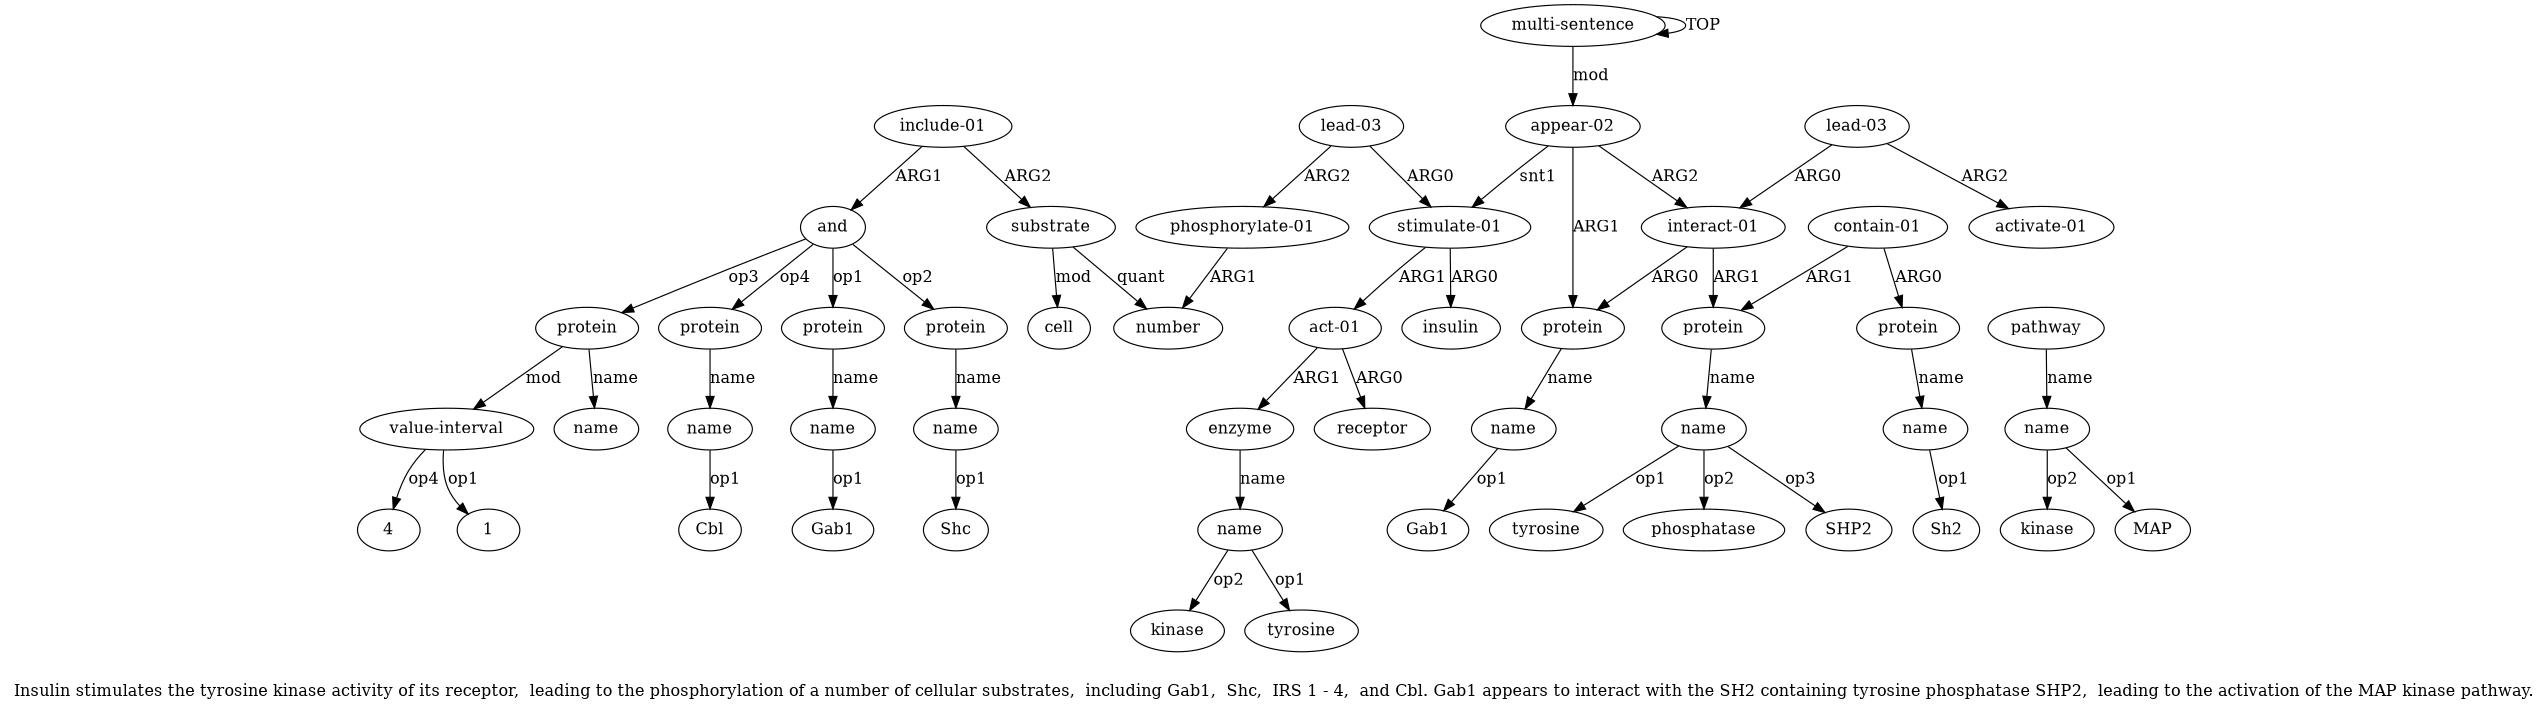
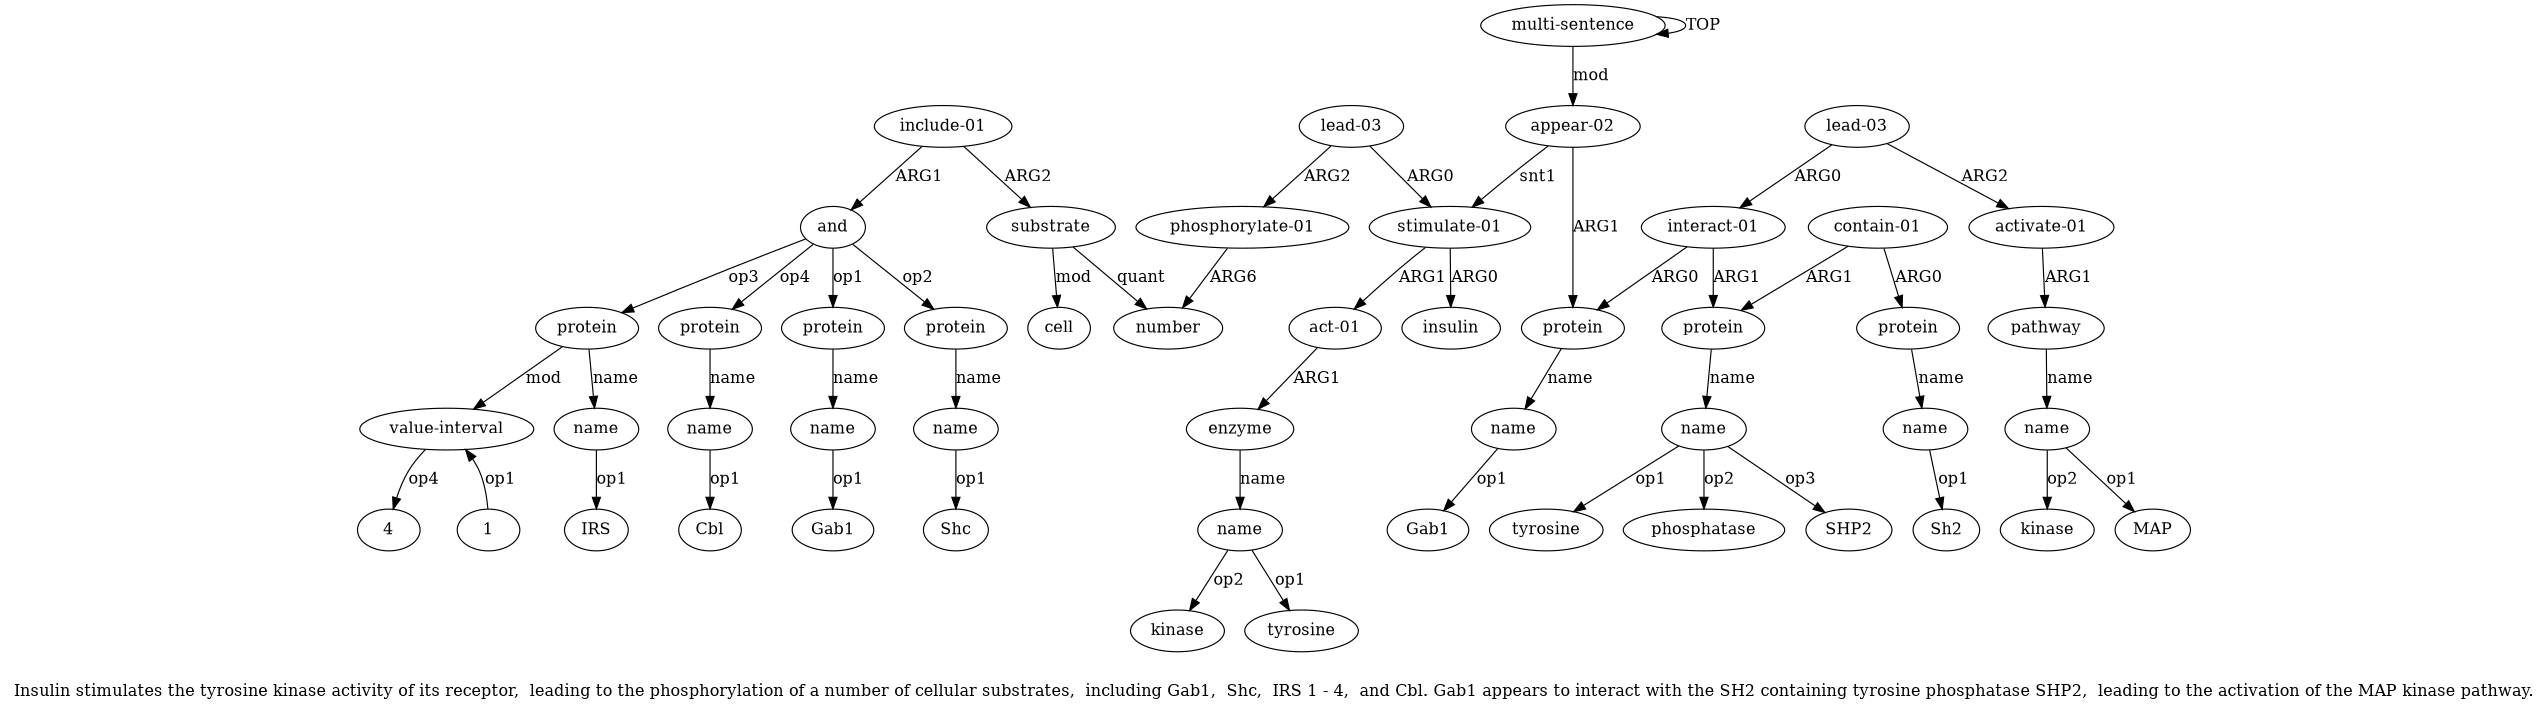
(1638, 173) -> none
none -> (2043, 272)
(1234, 278) -> (1234, 278)
(1372, 429) -> none
(445, 480) -> (483, 483)
none -> (596, 530)
